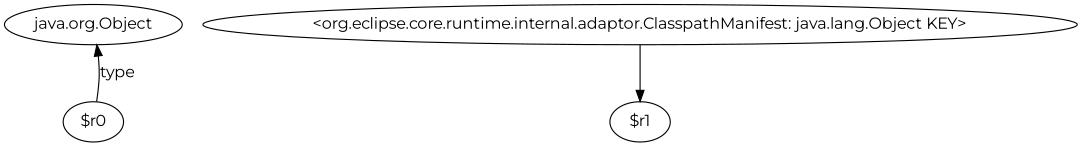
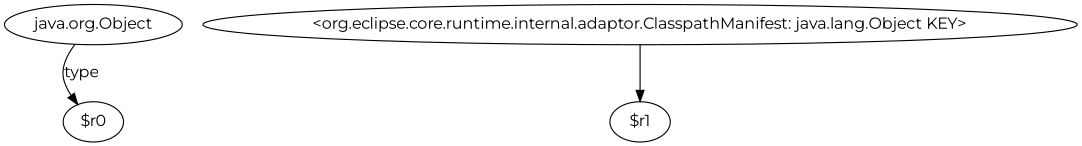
(99, 79) -> (63, 69)
